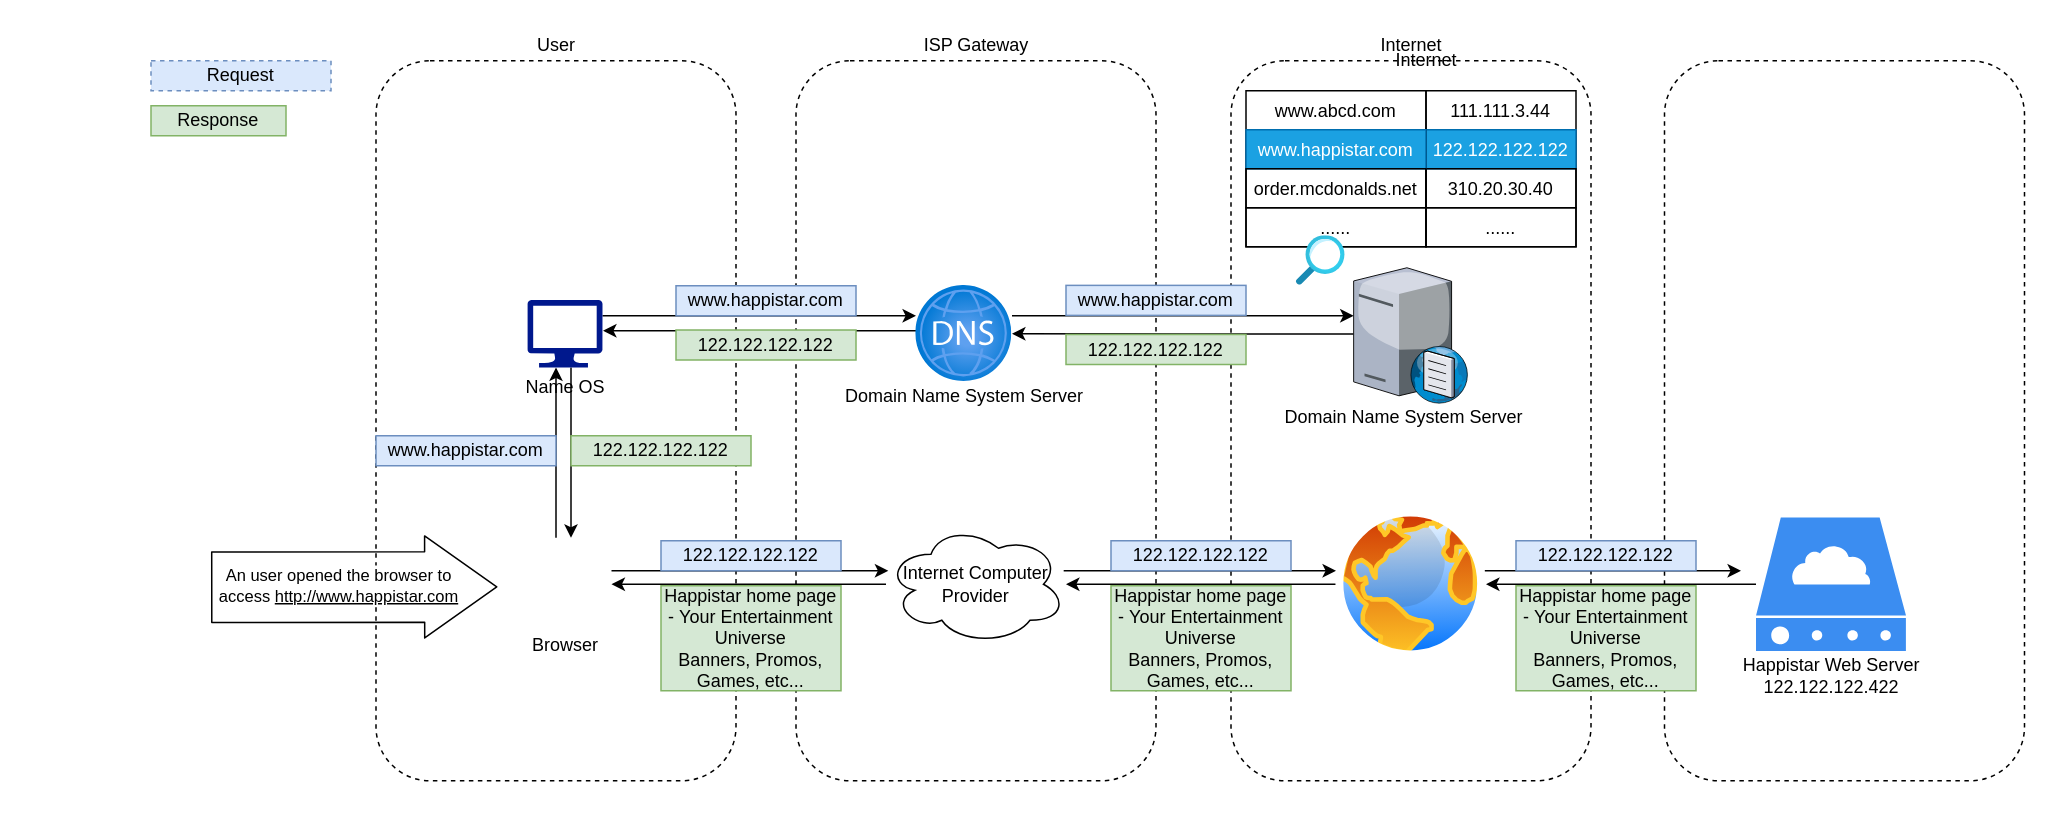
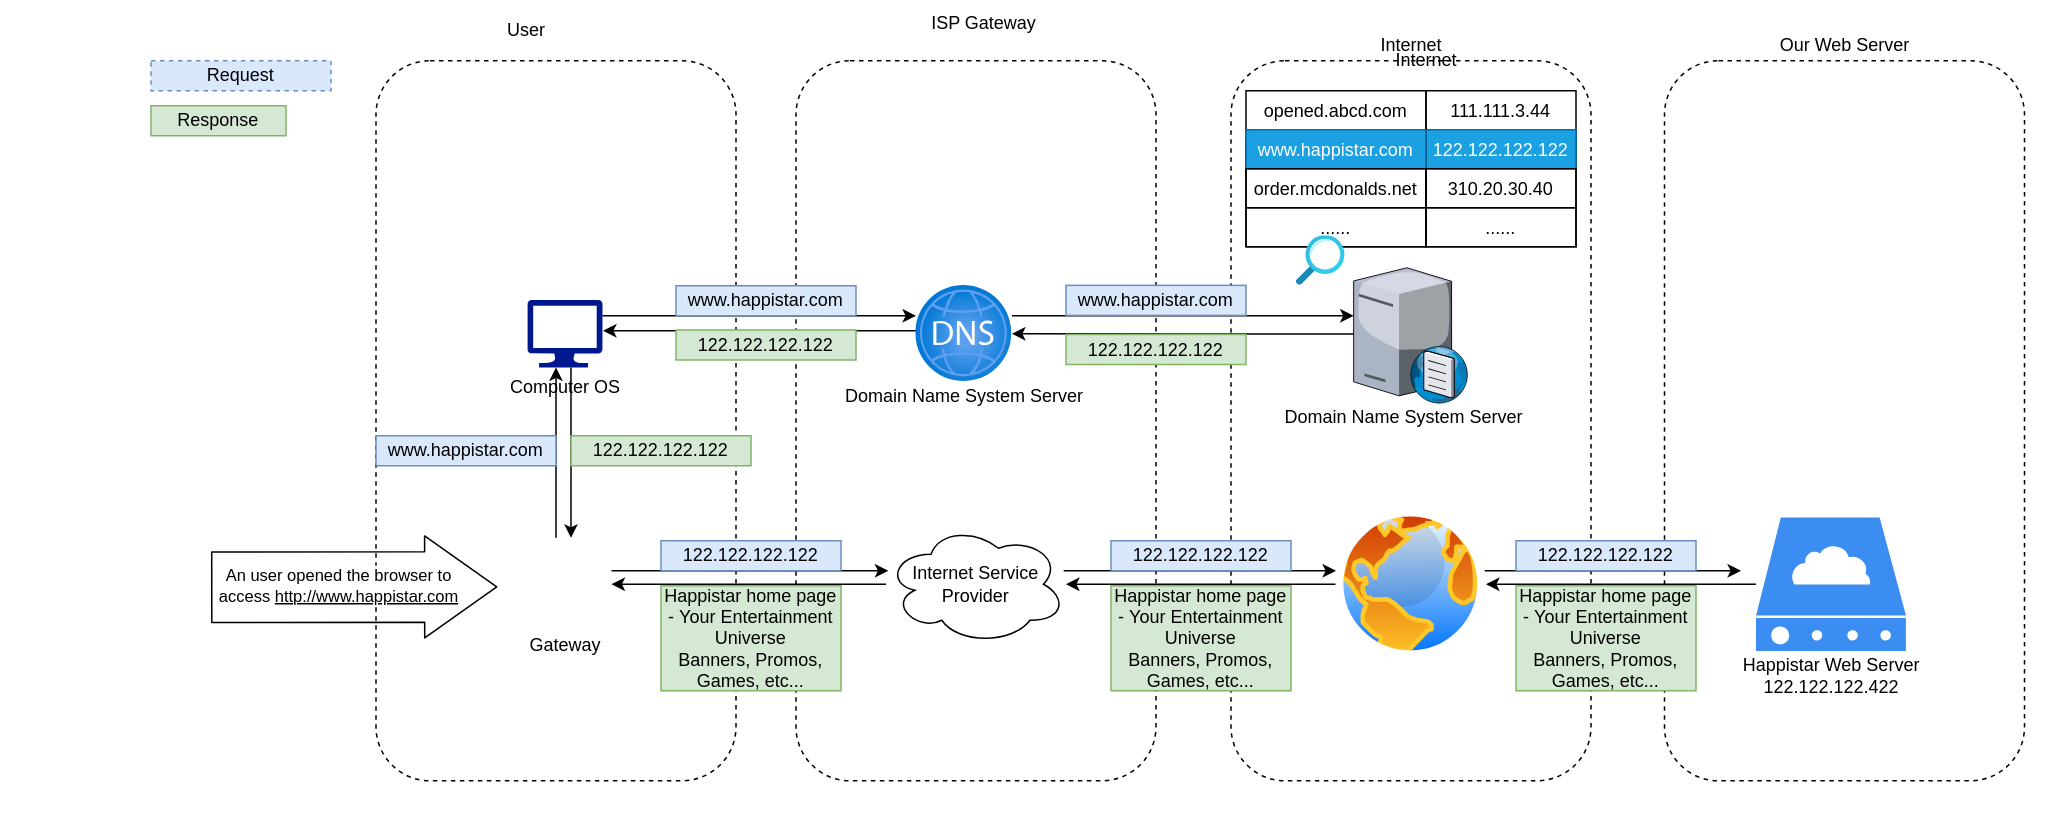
(556, 46) -> (526, 31)
(976, 46) -> (983, 23)
none -> (1844, 46)
(1335, 111) -> (1335, 111)
(566, 388) -> (566, 388)
(976, 584) -> (976, 584)
(566, 646) -> (566, 646)
